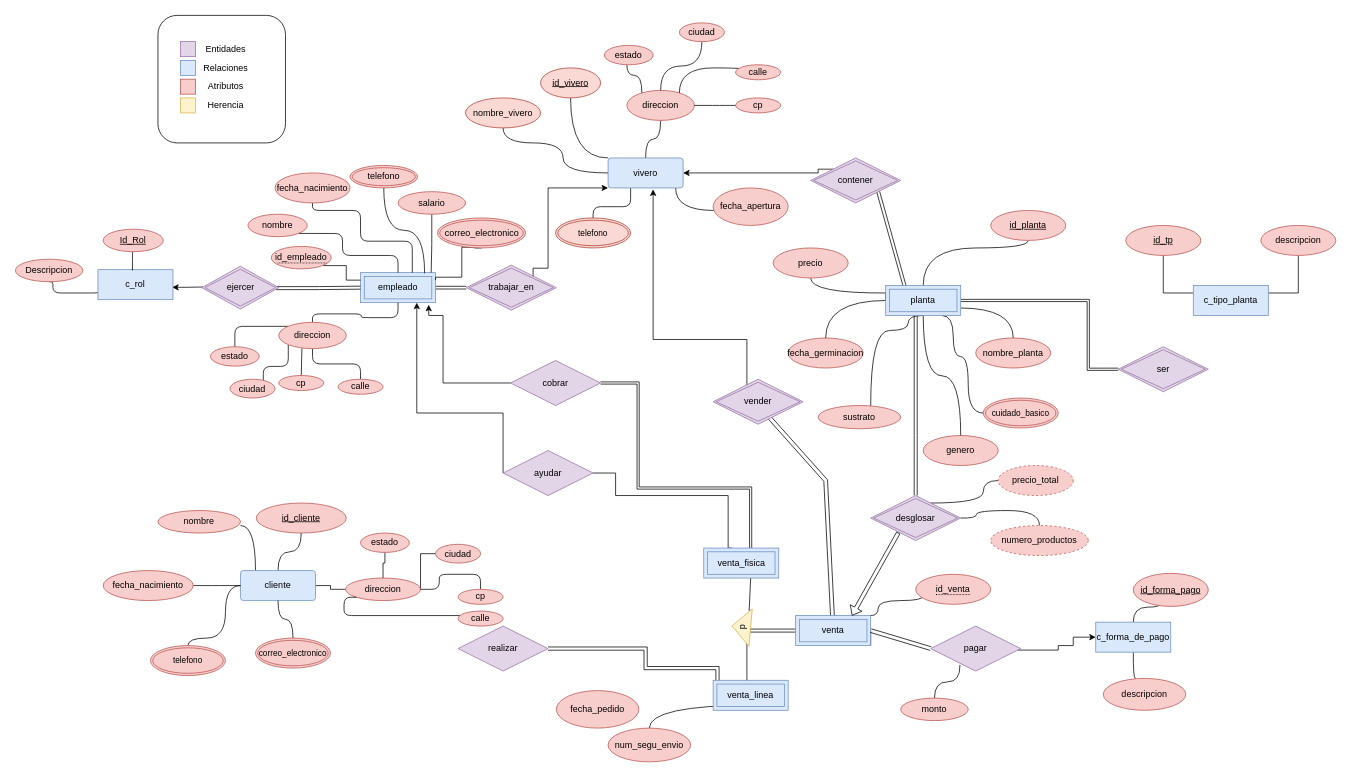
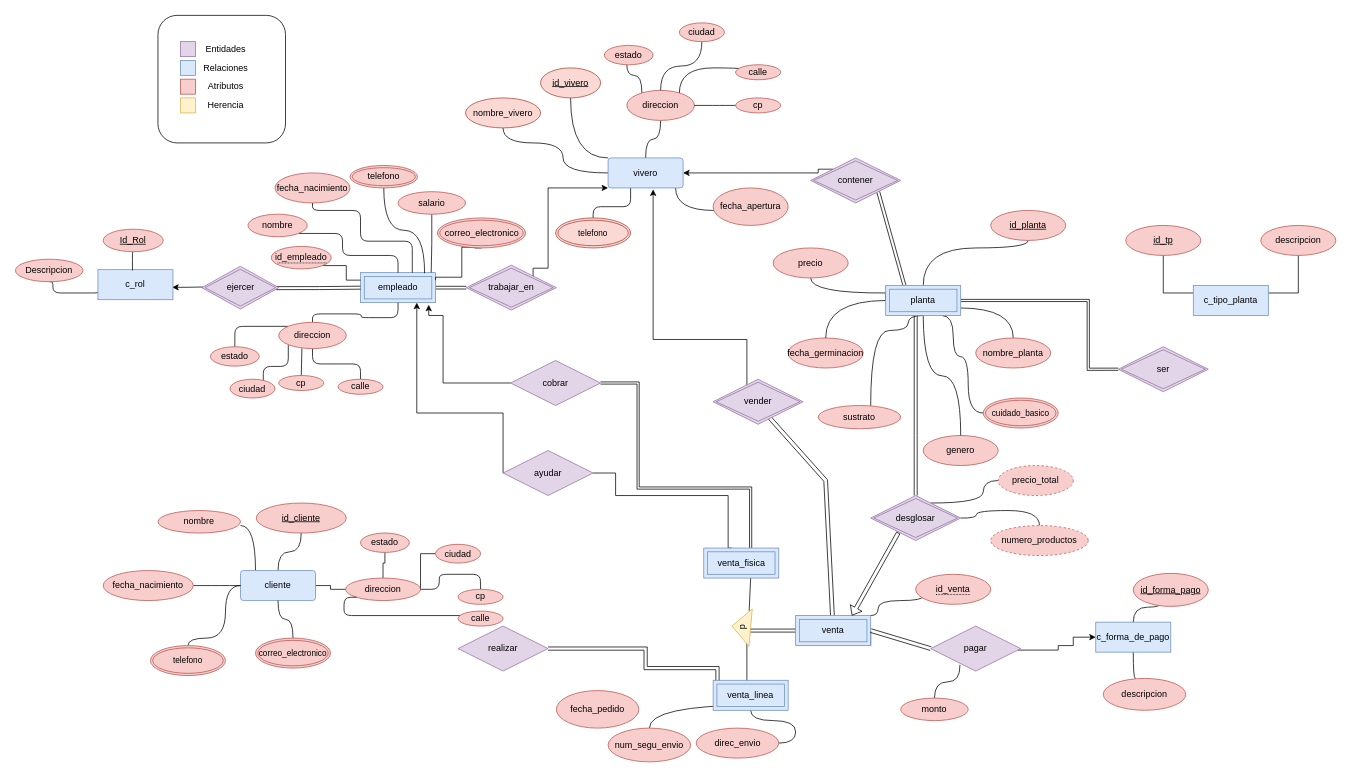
none -> (784, 721)
none -> (737, 743)
